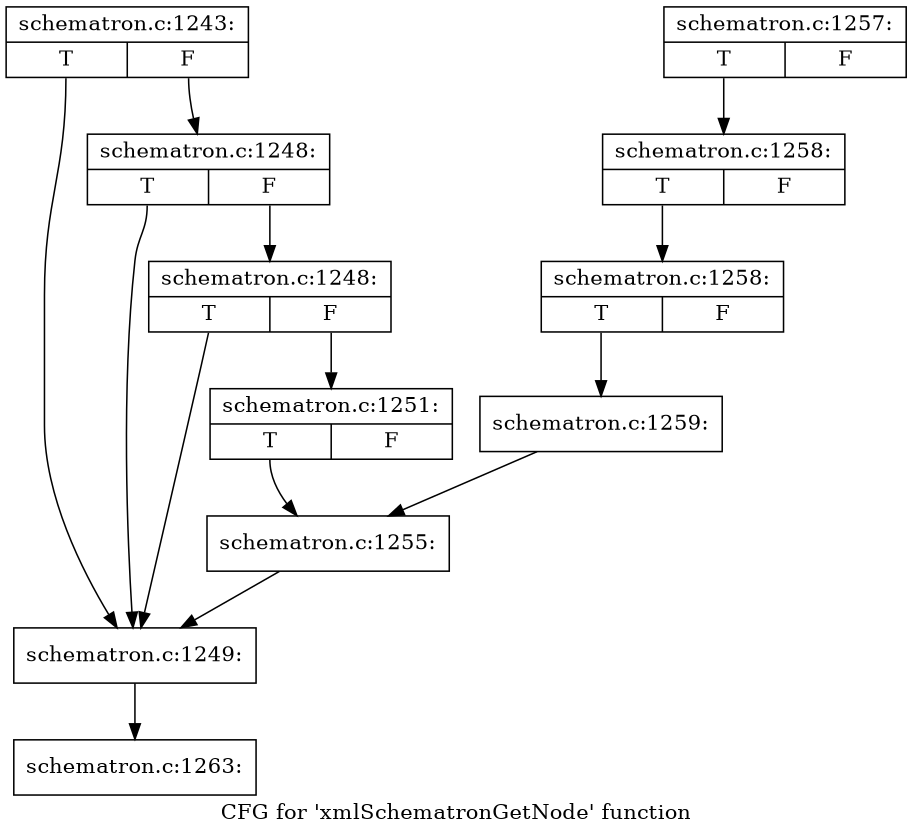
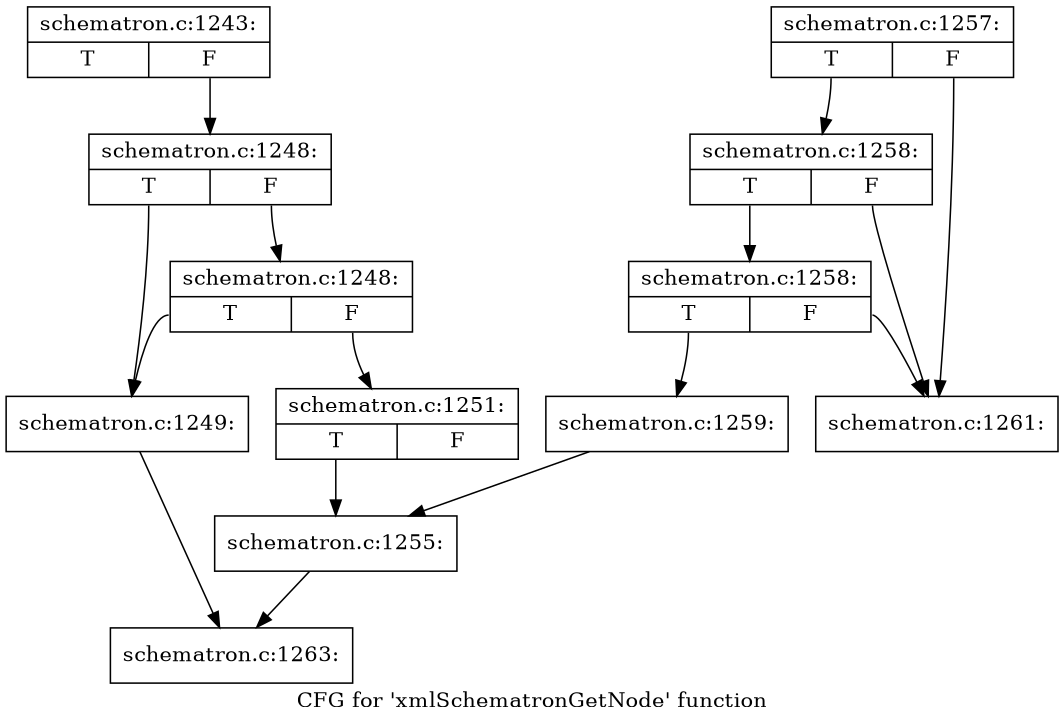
(44, 352) -> none
none -> (937, 424)
(237, 596) -> (288, 594)
